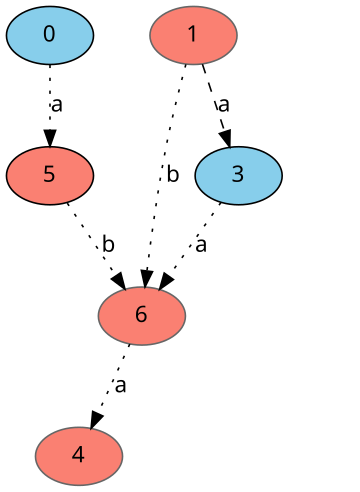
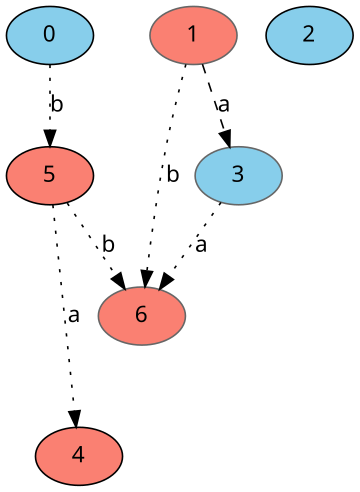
none -> (310, 35)
(57, 106) -> (57, 106)
(239, 176) -> (239, 176)
(114, 379) -> (64, 308)
(79, 456) -> (79, 456)
